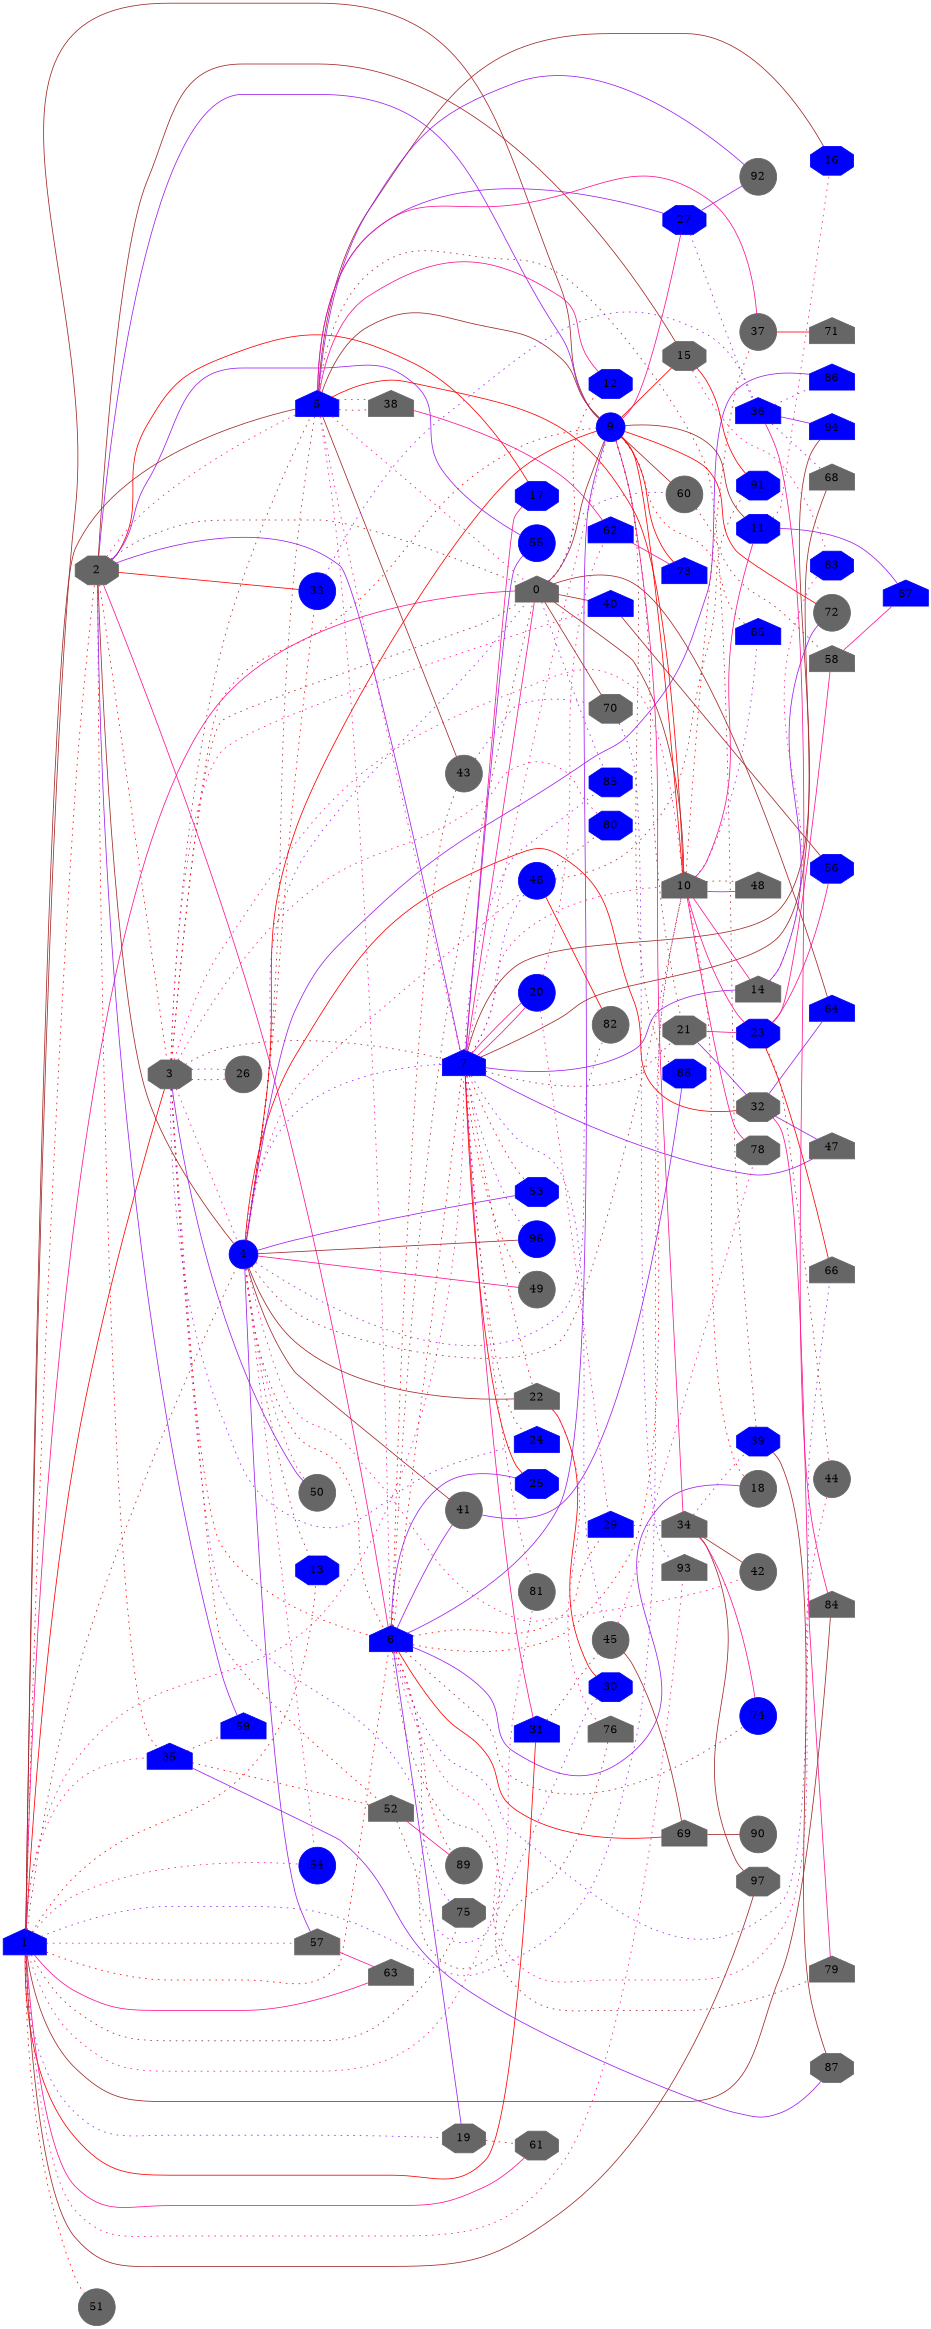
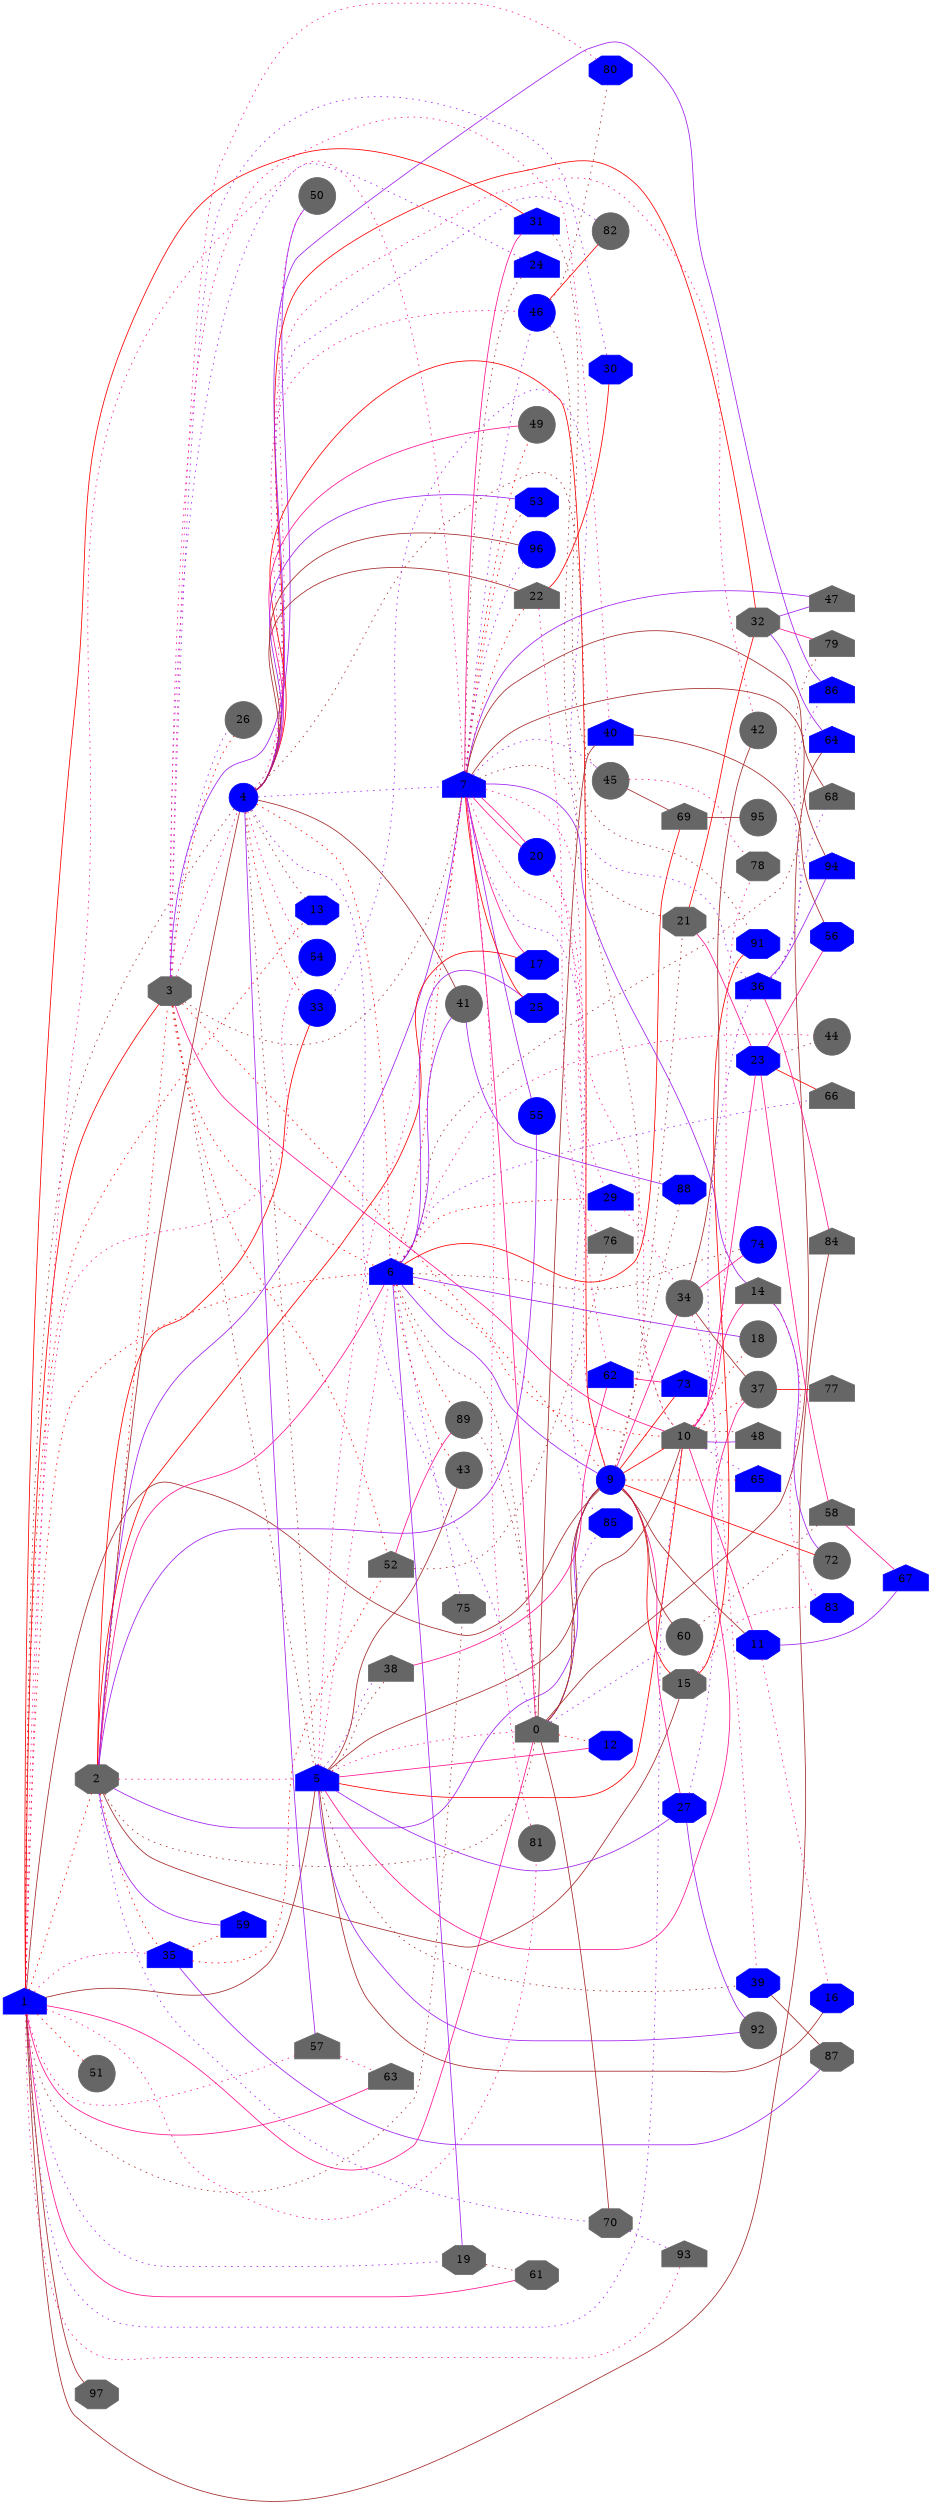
(832, 332) -> (832, 1390)
(513, 708) -> (259, 2100)
(217, 731) -> (508, 1507)
(424, 733) -> (347, 1199)
(715, 1045) -> (726, 1155)
(726, 1072) -> (721, 772)
(684, 1526) -> (684, 1298)
(721, 1704) -> (729, 1356)
(758, 1834) -> (758, 818)
(357, 1960) -> (357, 2064)
